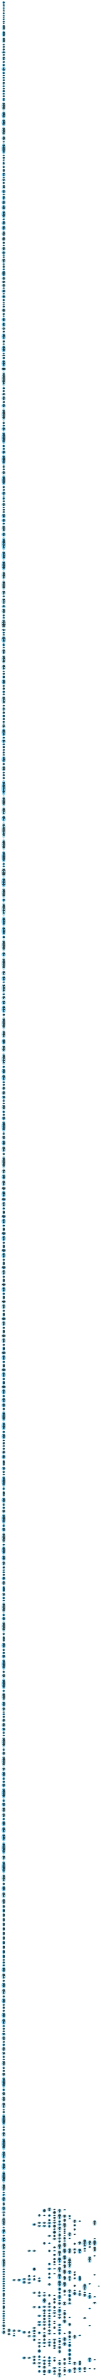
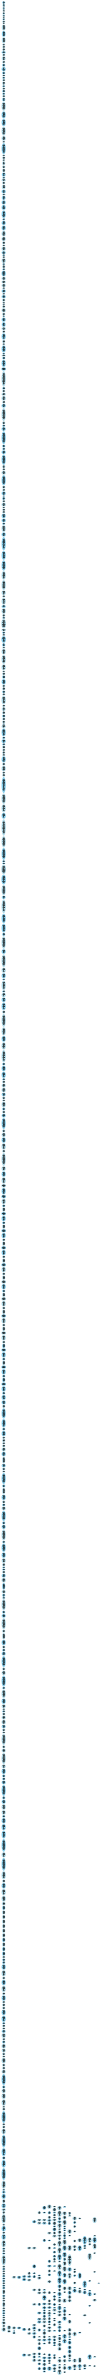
(4, 778) -> none
